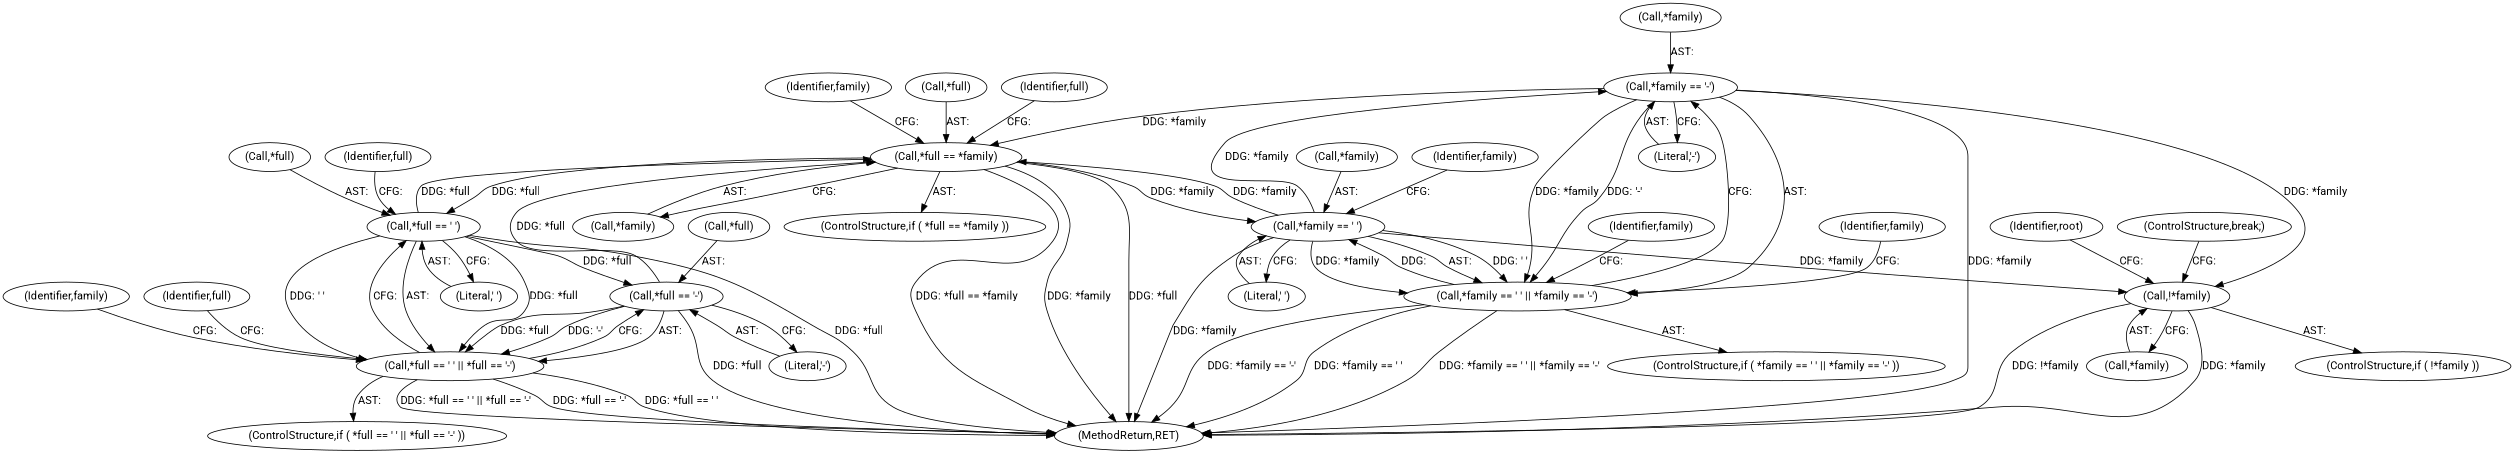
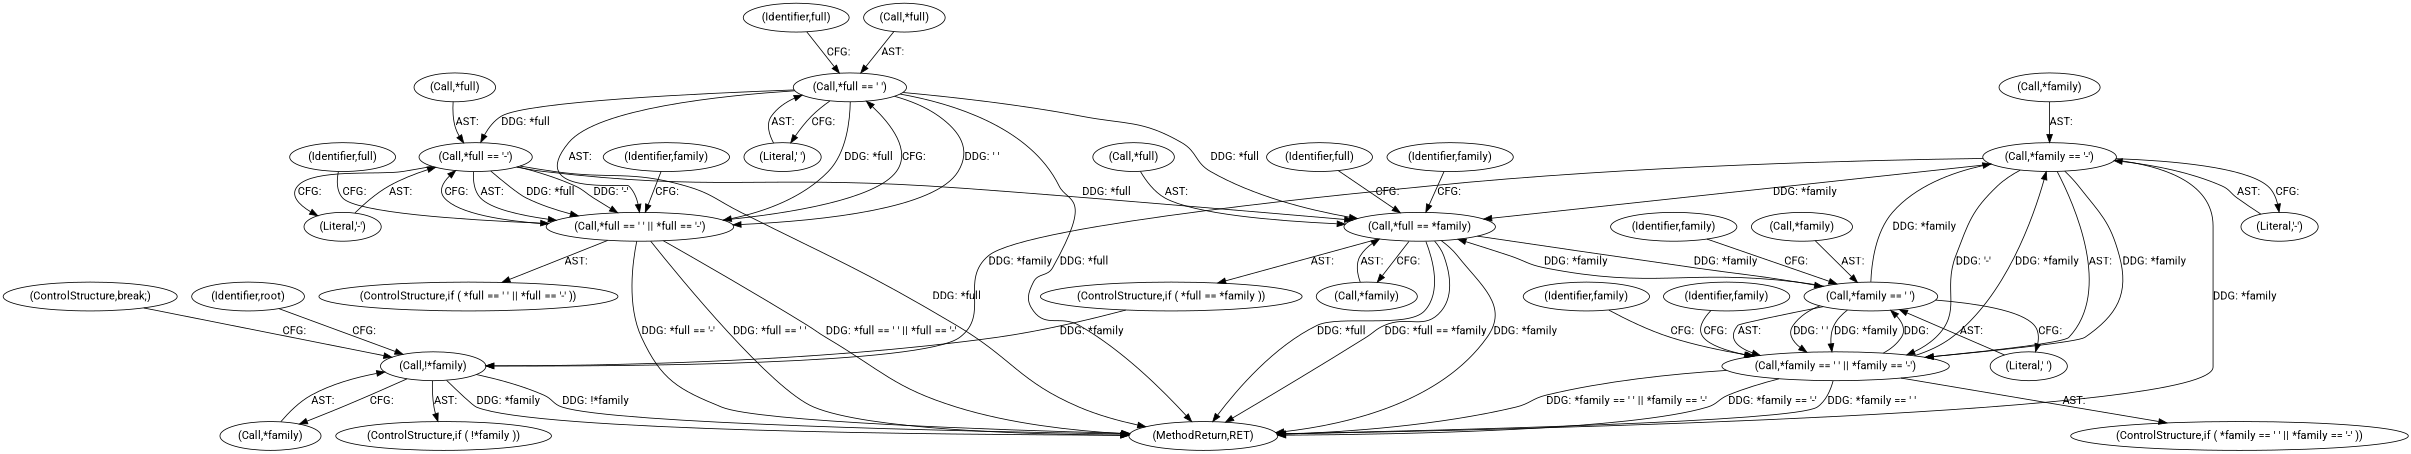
(658, 164) -> none
(1742, 192) -> (2047, 262)
(1730, 262) -> (970, 341)
(1184, 307) -> none
